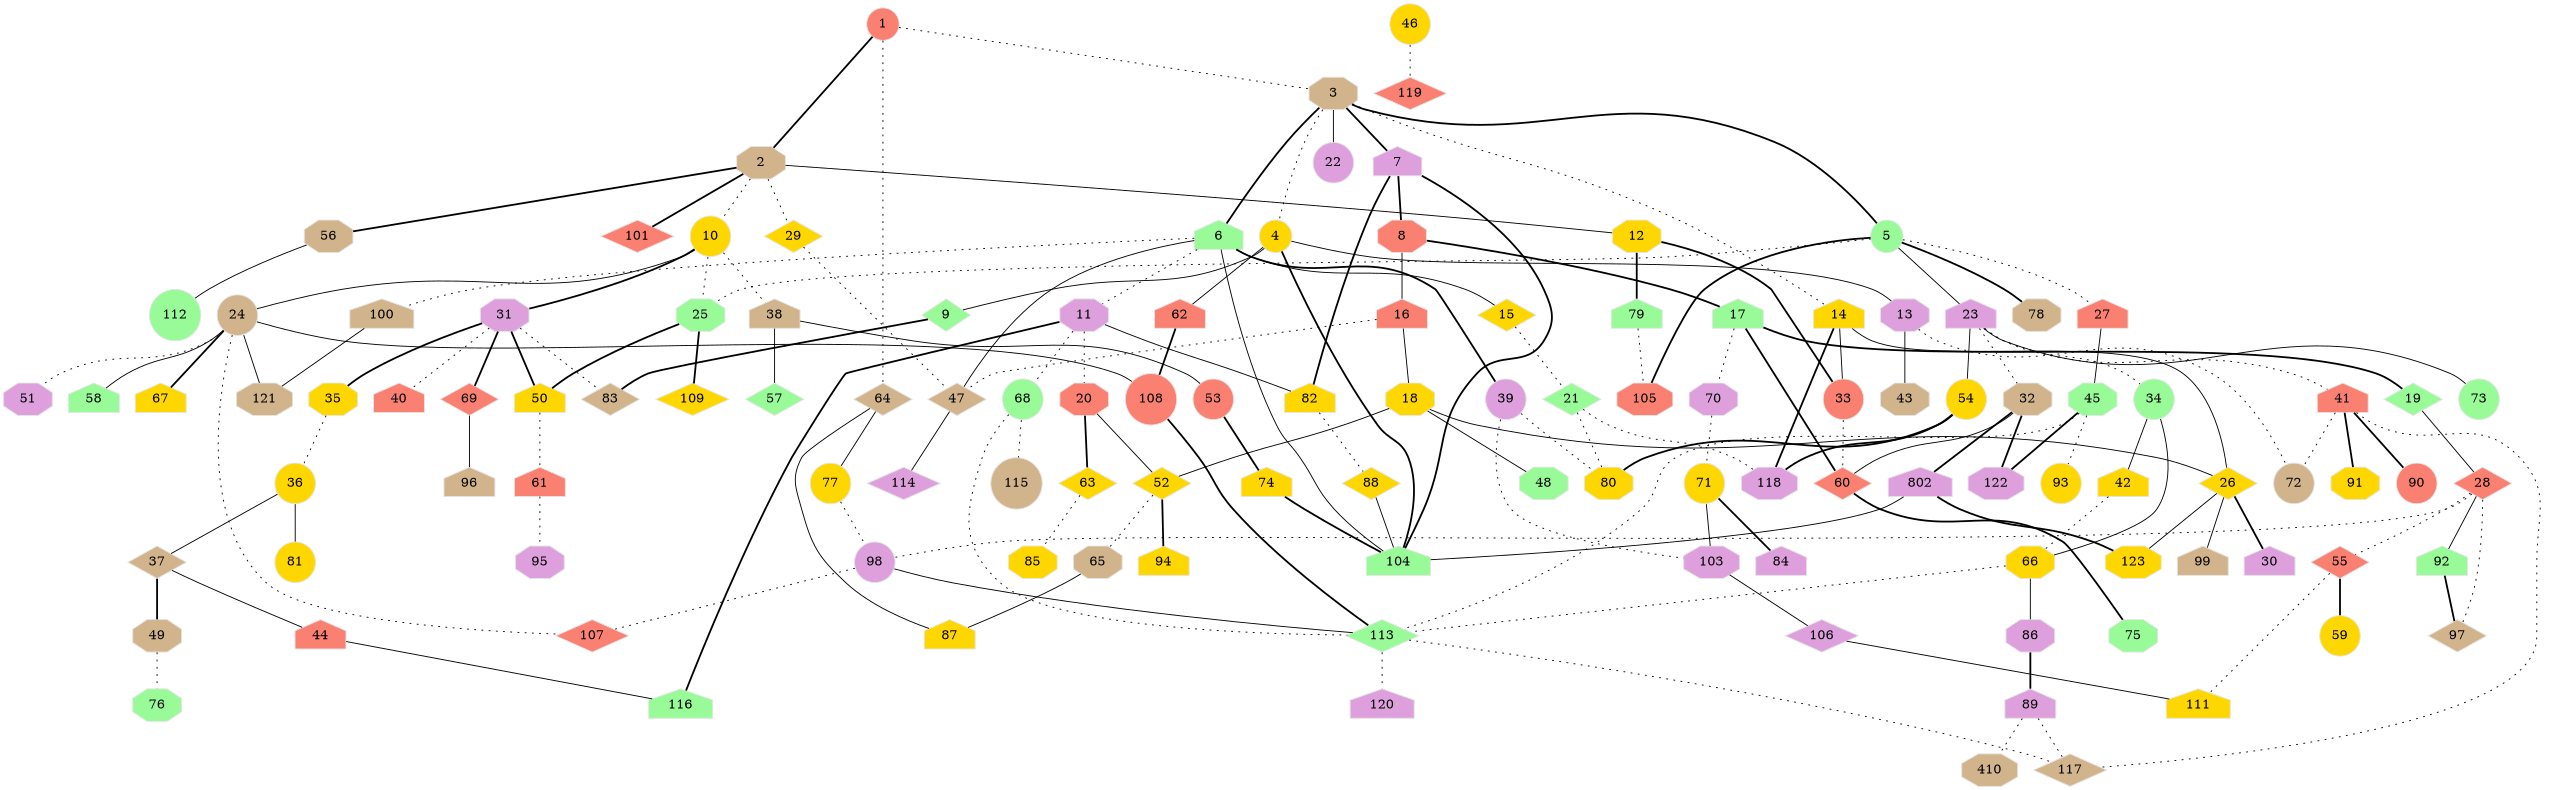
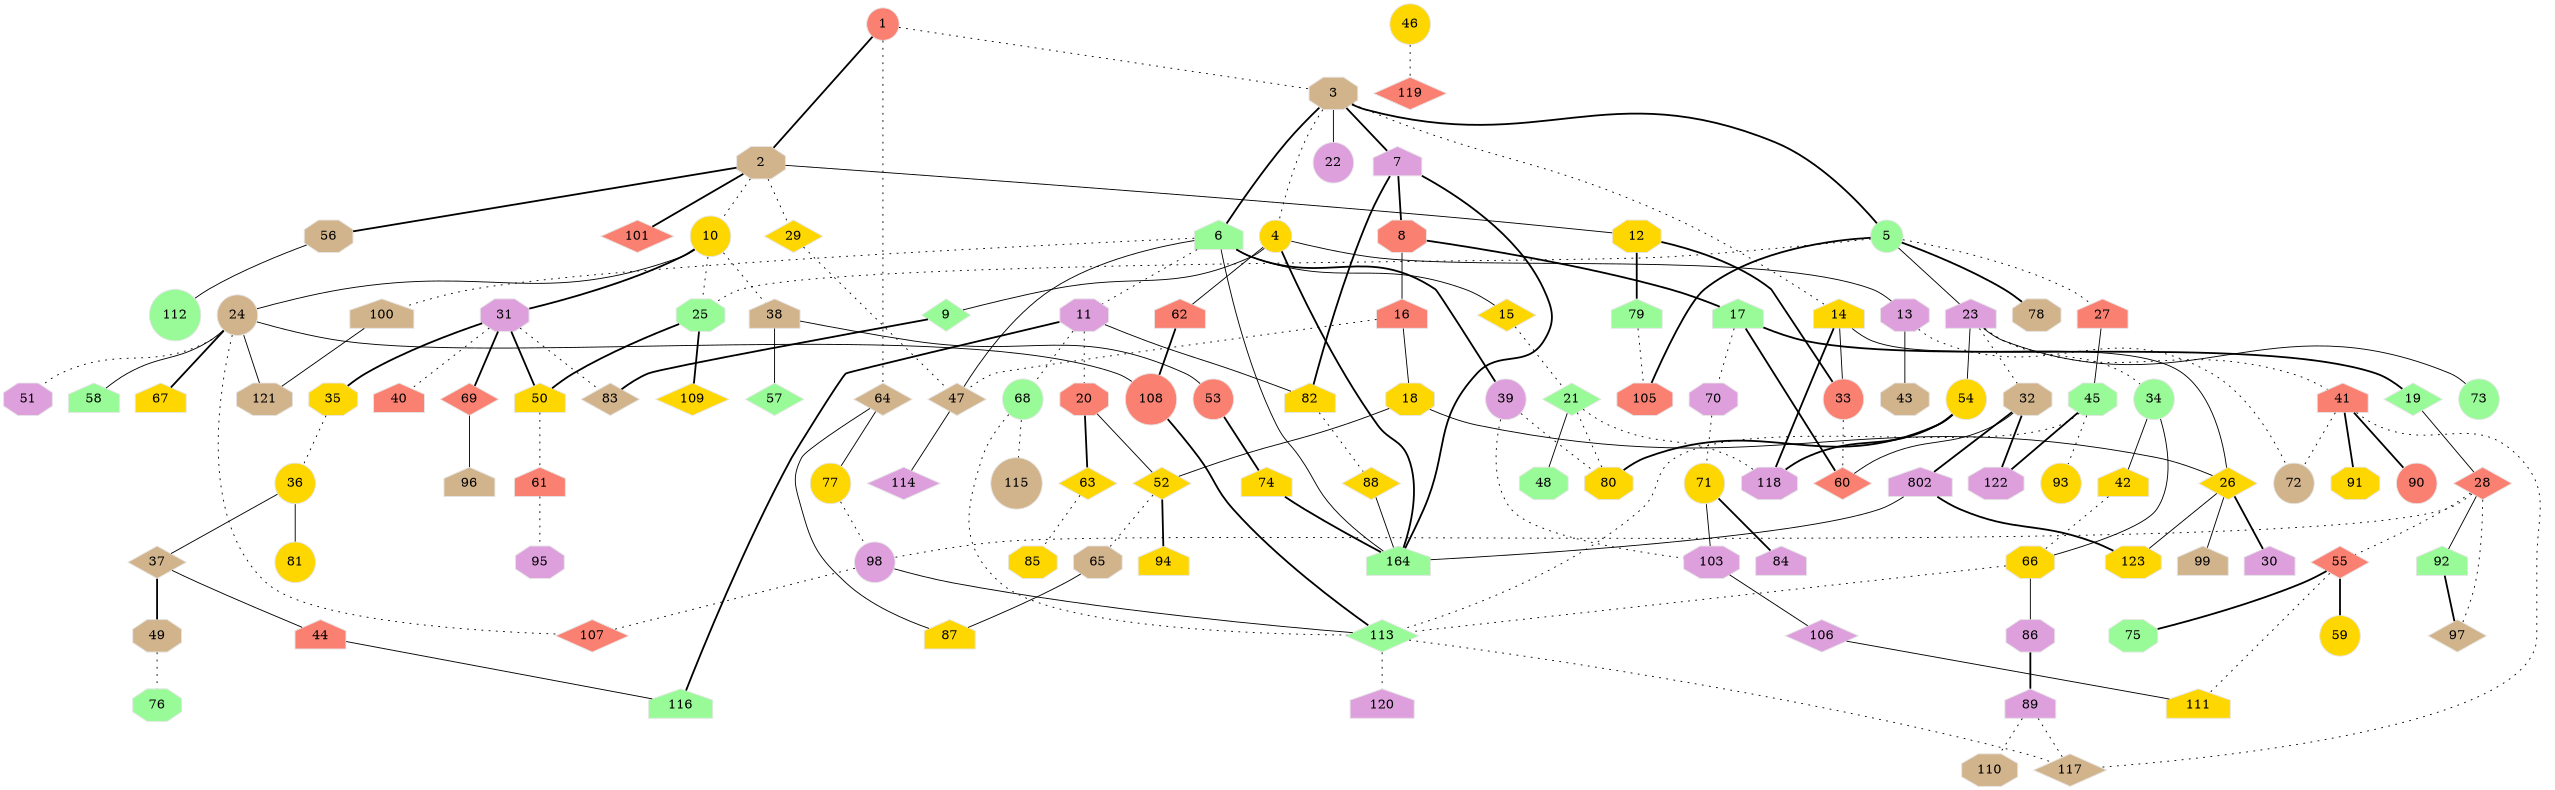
(1477, 441) -> (1561, 432)
(1975, 521) -> (2244, 604)
(1398, 562) -> (1398, 562)
(1990, 770) -> (1990, 770)
